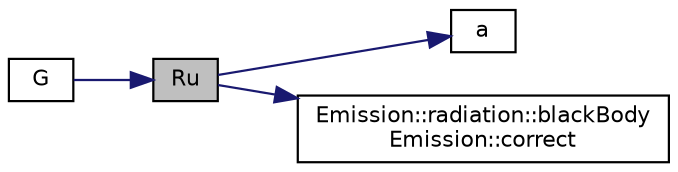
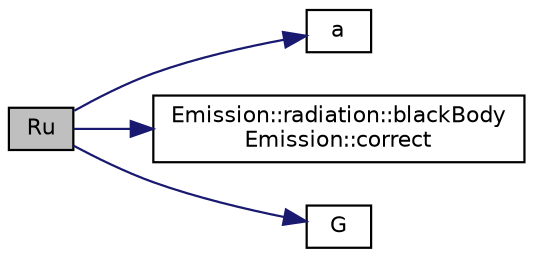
(102, 80) -> (176, 190)
